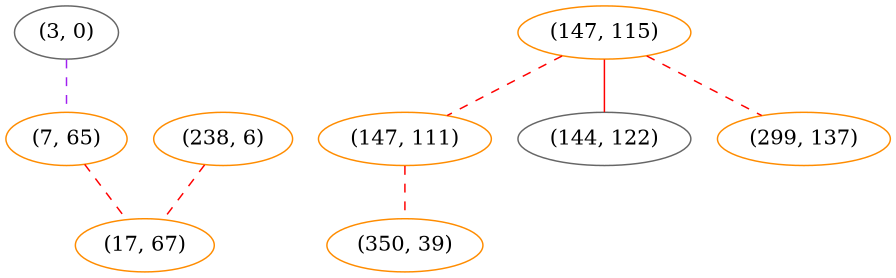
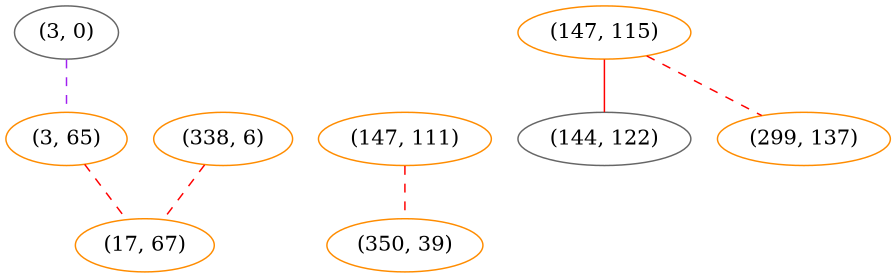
(505, 86) -> none
(66, 139) -> (66, 139)
(223, 139) -> (223, 139)
